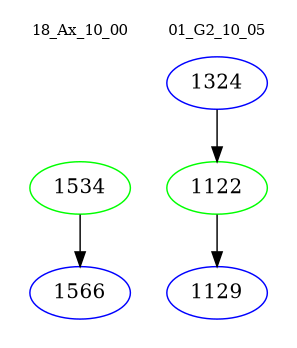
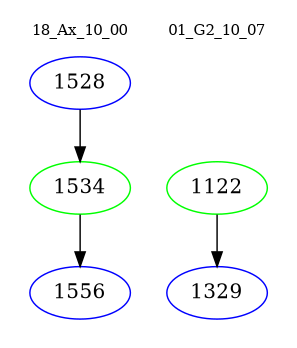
(217, 31) -> (217, 31)
none -> (80, 83)
(217, 83) -> none
(80, 293) -> (80, 293)
(217, 293) -> (217, 293)
